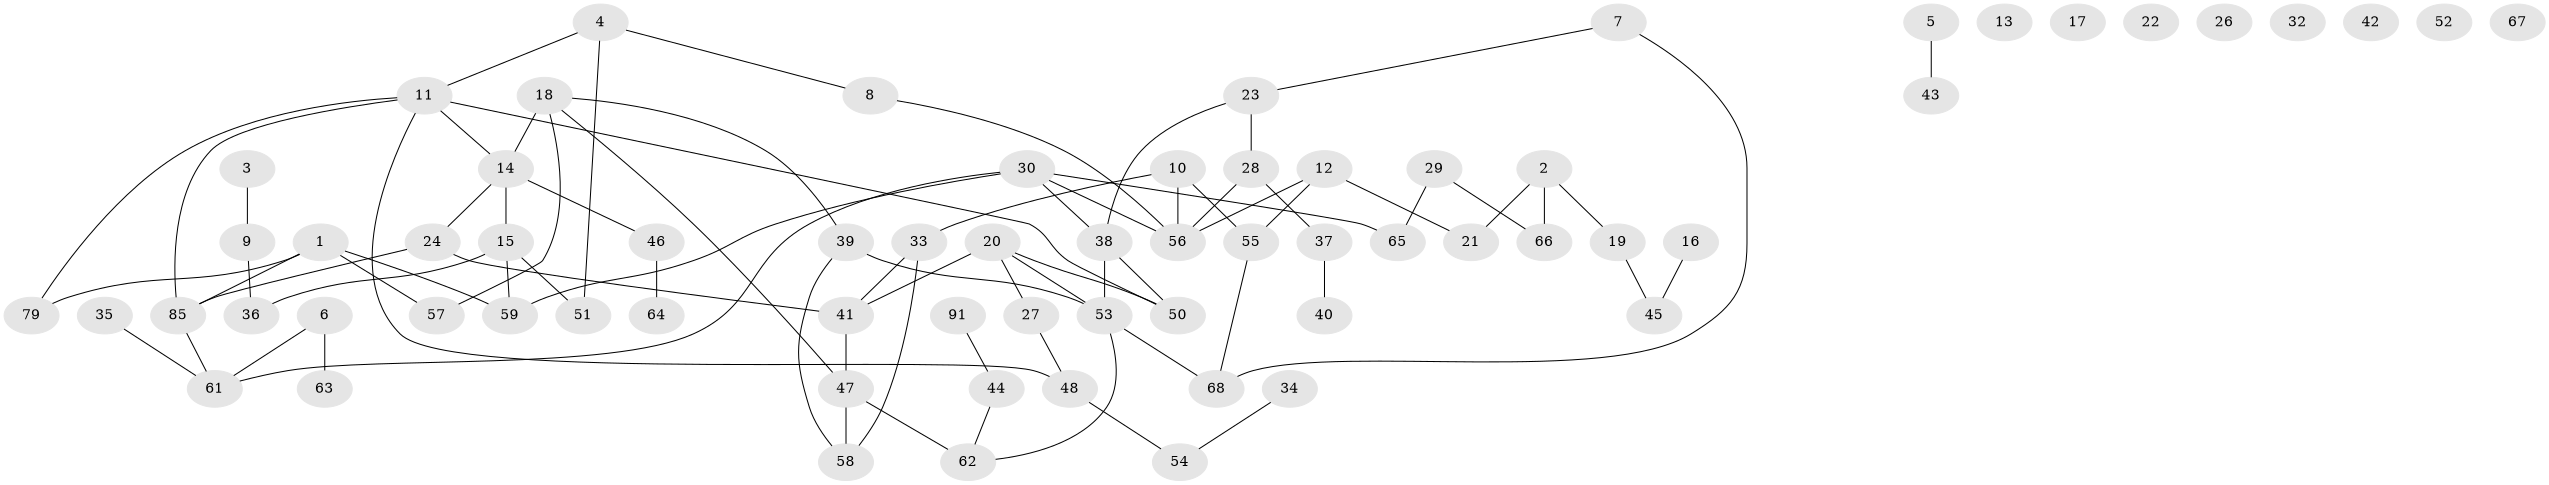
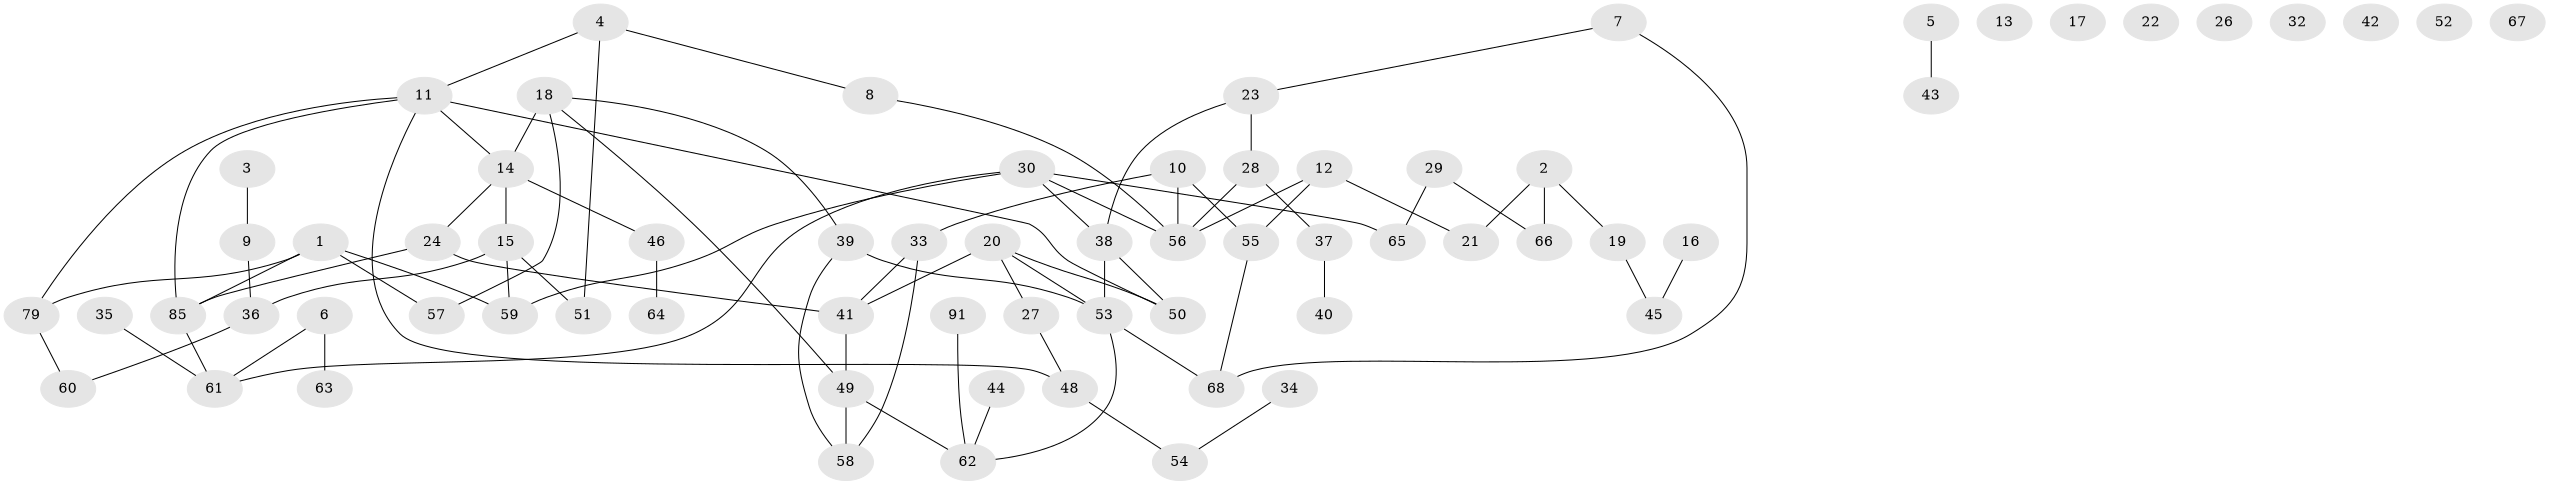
(977, 352) -> (959, 389)
none -> (68, 389)
(846, 389) -> (846, 389)
